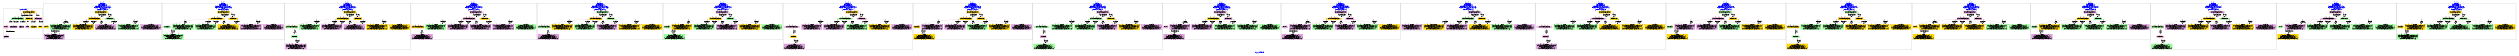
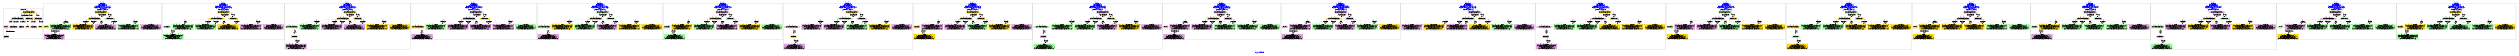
(23, 10) -> (23, 10)
(27, 27) -> (27, 27)
(34, 27) -> (34, 27)
